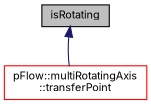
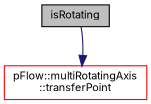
(68, 52) -> (83, 41)
